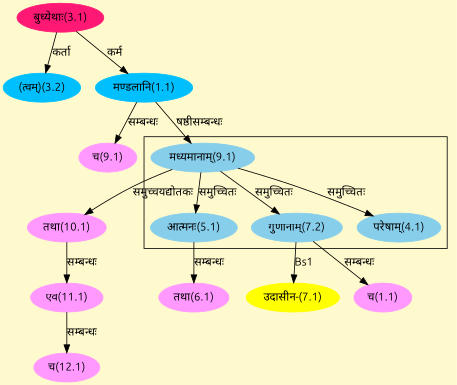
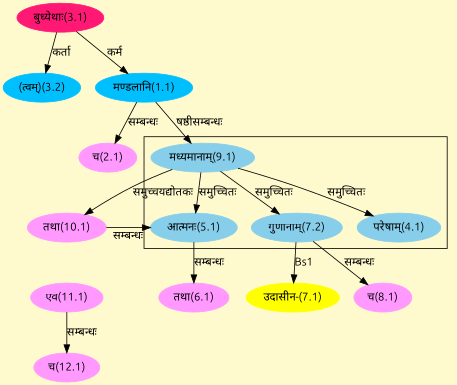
(108, 158) -> (108, 158)
(67, 259) -> (124, 228)
(383, 298) -> (383, 298)
